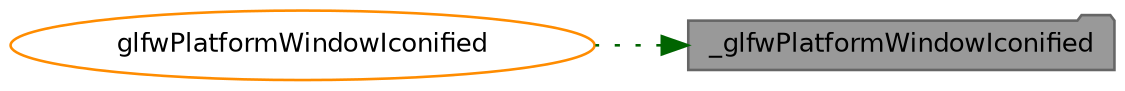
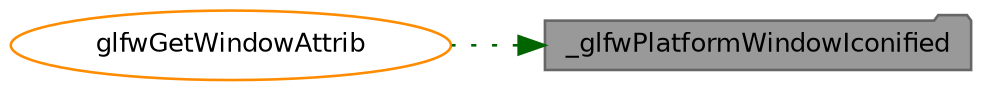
(303, 45) -> (231, 45)
